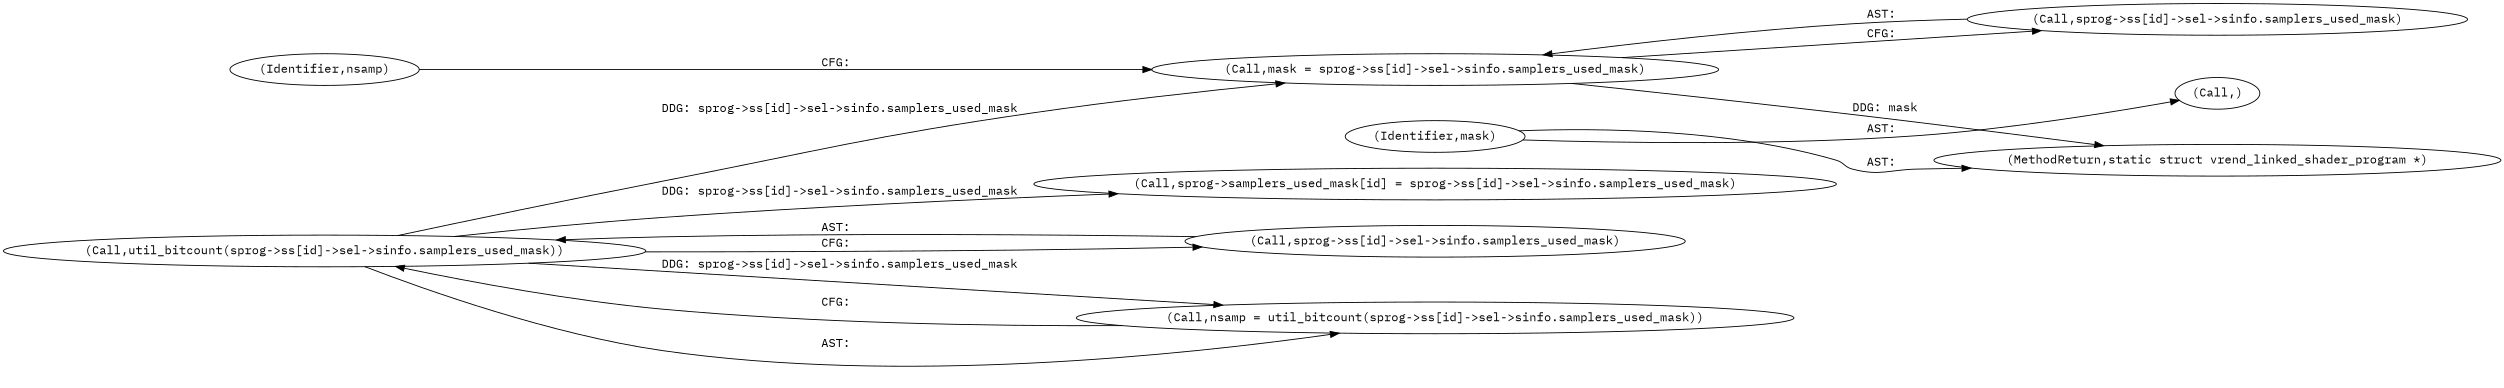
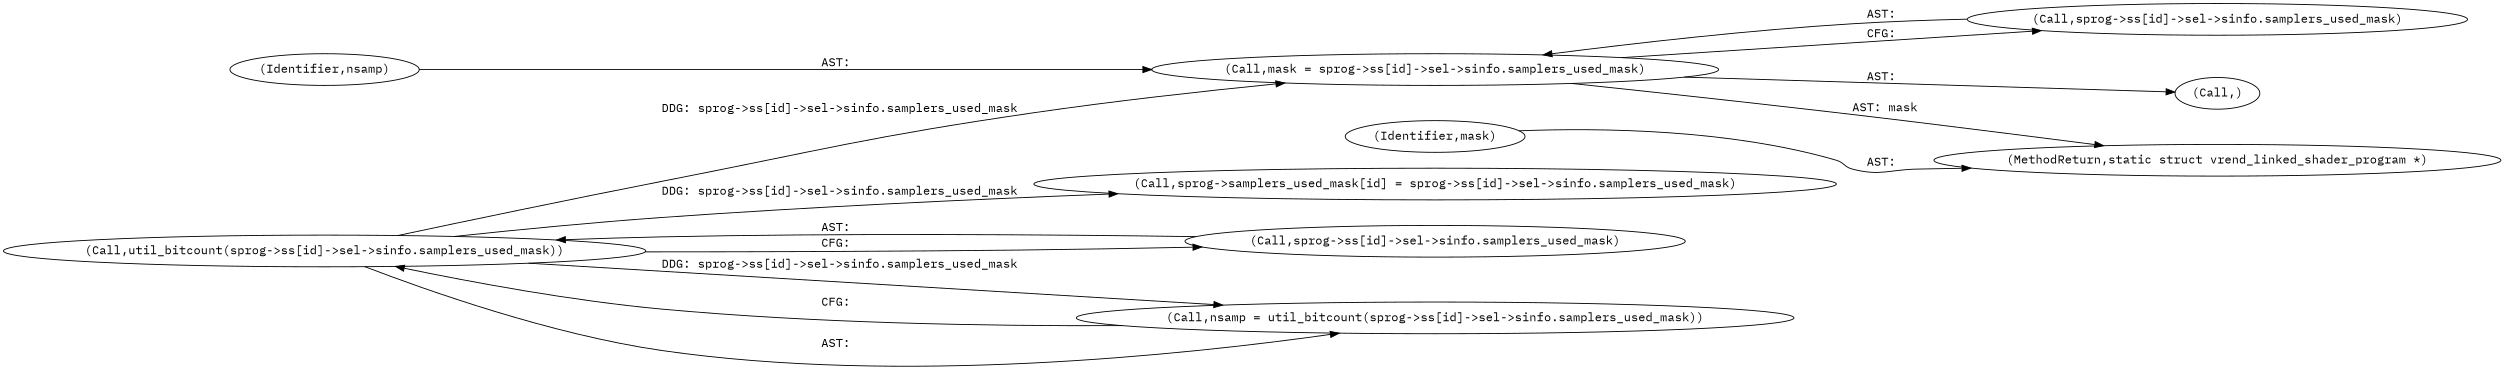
(840, 63) -> (840, 63)
(1885, 108) -> (1885, 108)
(1848, 139) -> (1925, 84)
